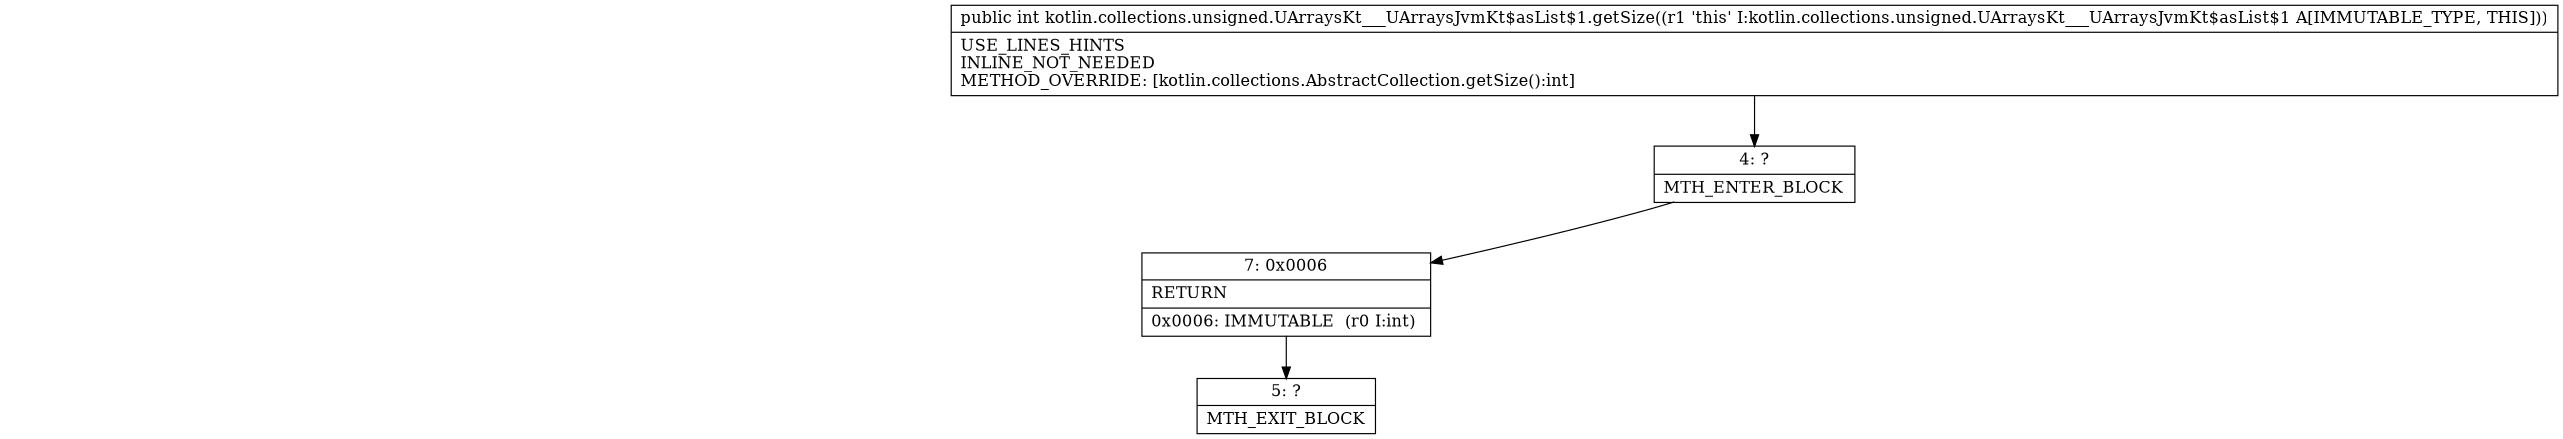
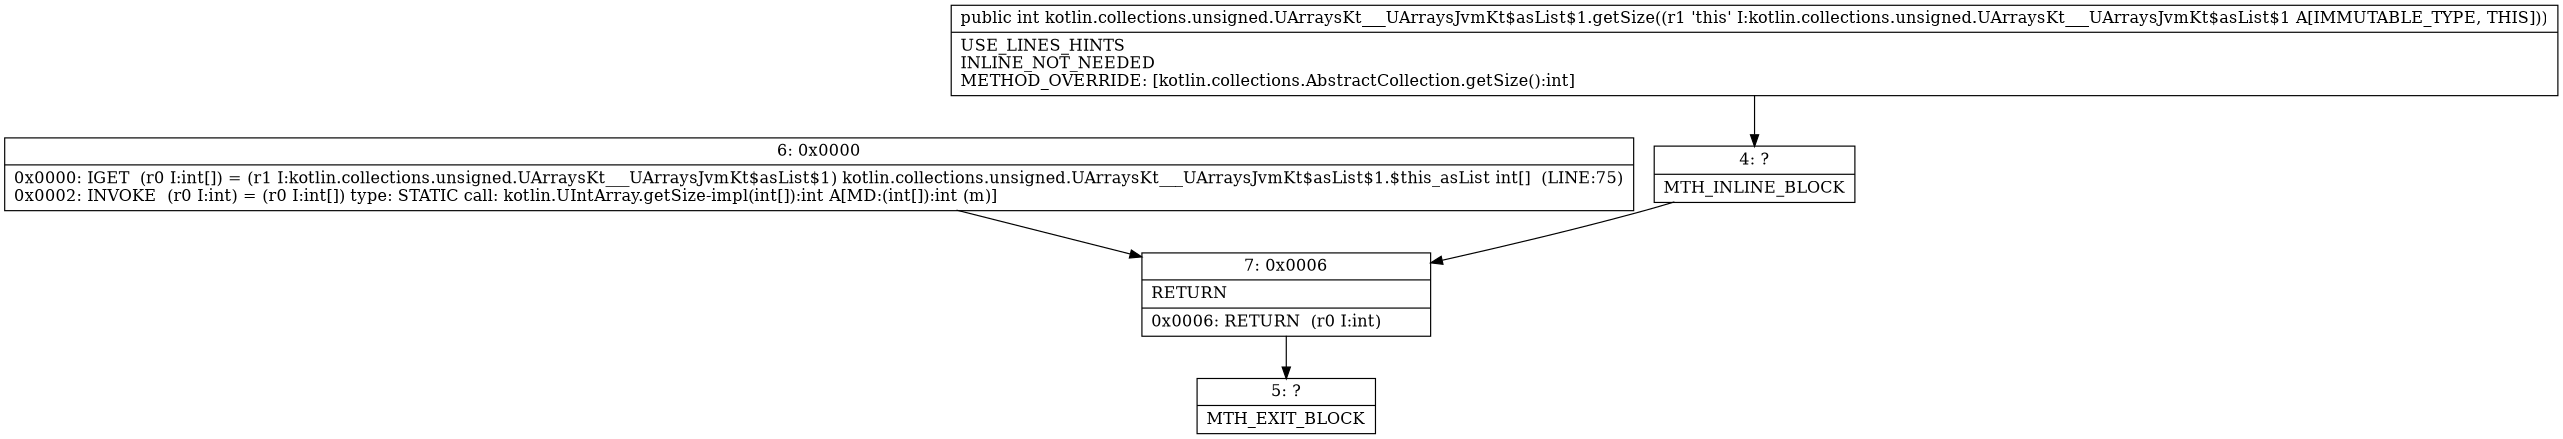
none -> (819, 174)
(1754, 188) -> (1755, 188)
(1286, 322) -> (1269, 322)
